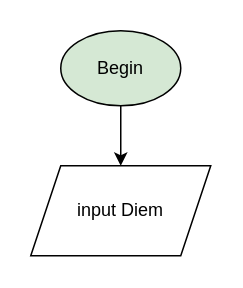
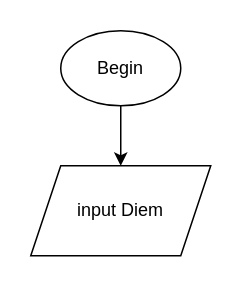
(121, 68) -> (121, 68)
